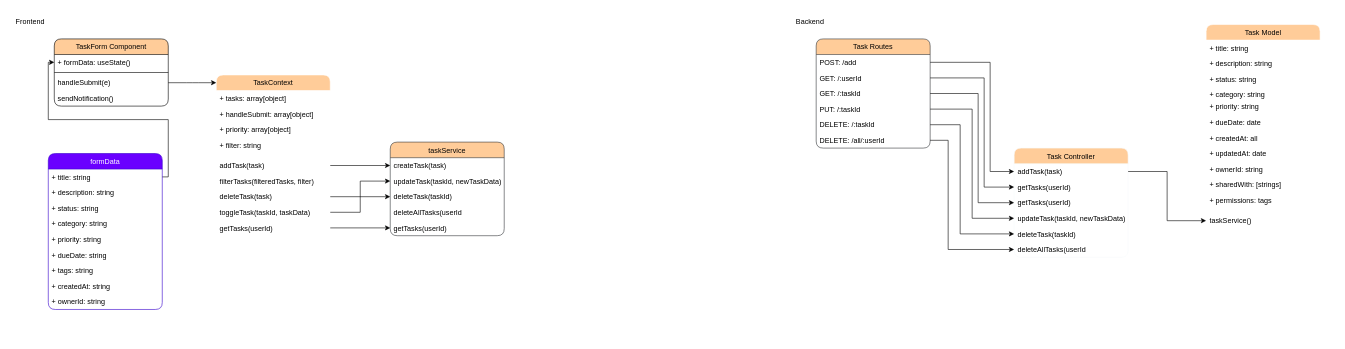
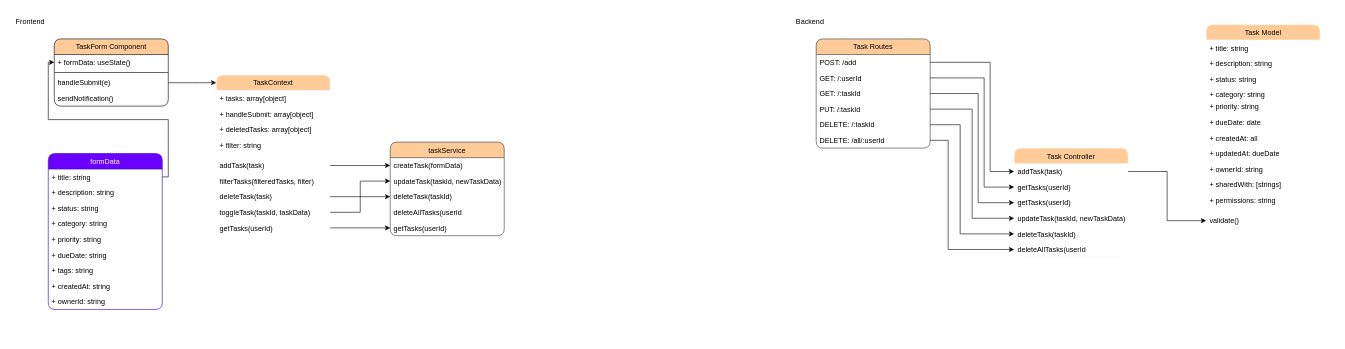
(265, 130) -> (274, 130)
(1241, 154) -> (1247, 154)
(426, 166) -> (434, 166)
(1243, 200) -> (1246, 200)
(1235, 221) -> (1228, 221)
